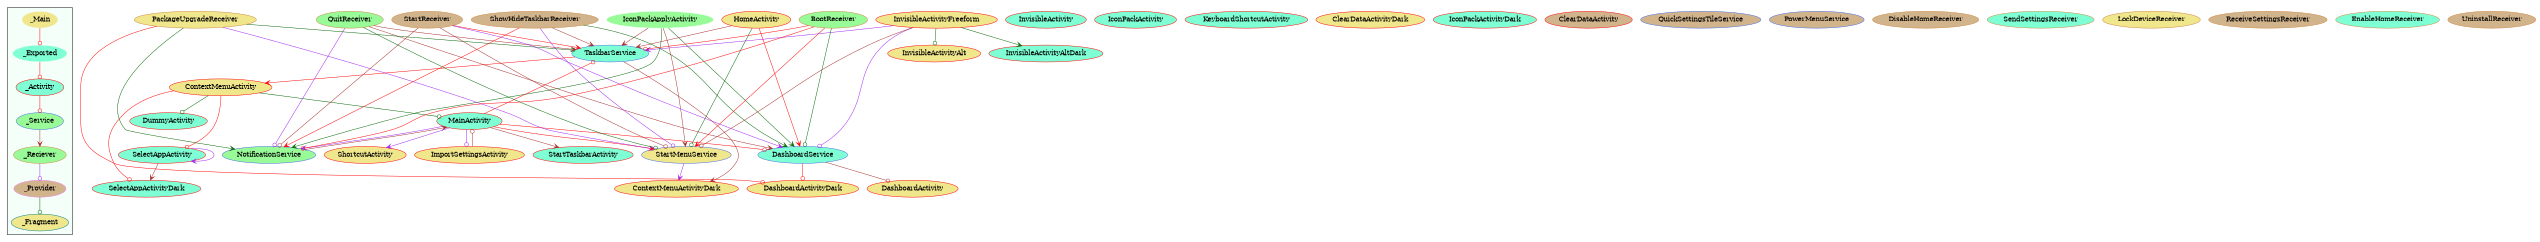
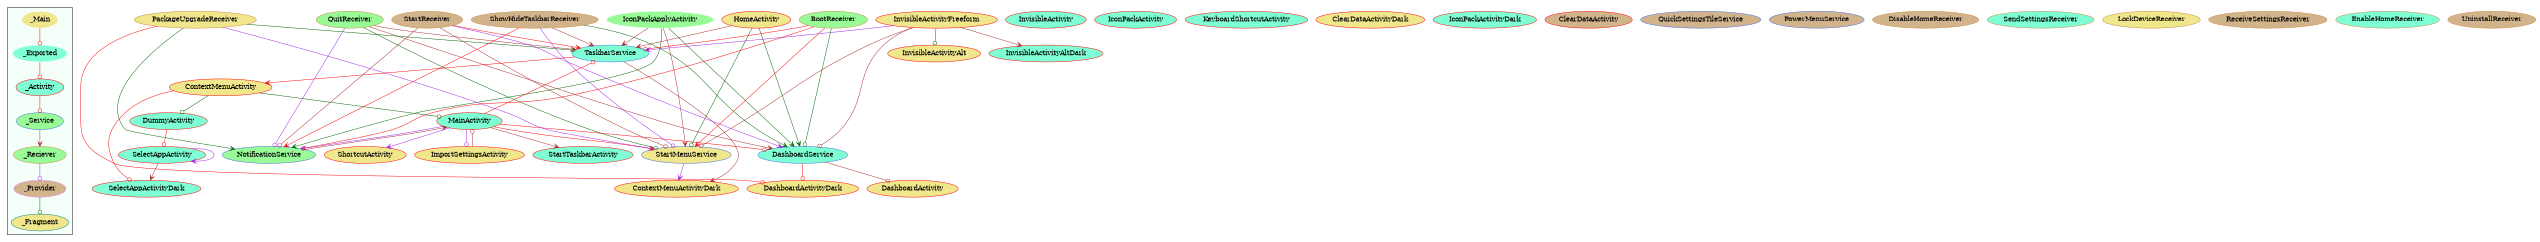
(989, 36) -> (989, 36)
(862, 82) -> (862, 82)
(779, 85) -> (779, 85)
(214, 127) -> (166, 135)
